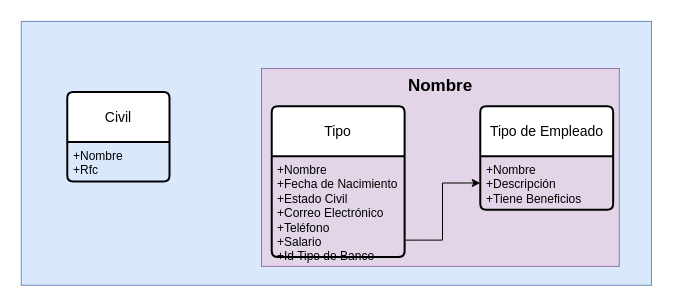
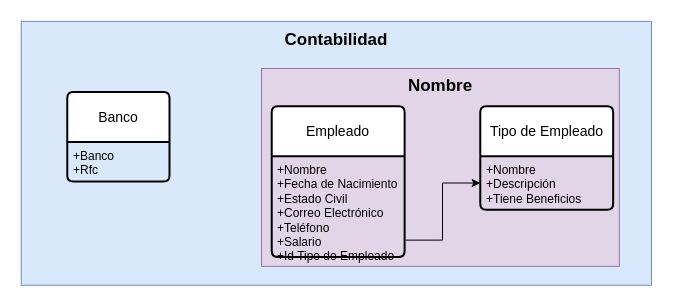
none -> (336, 40)
(119, 118) -> (119, 118)
(338, 132) -> (338, 132)
(97, 164) -> (94, 164)
(338, 214) -> (338, 214)
